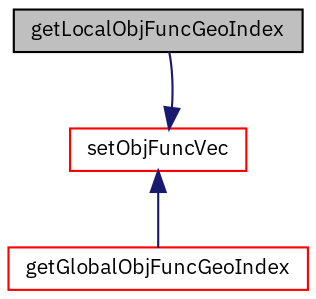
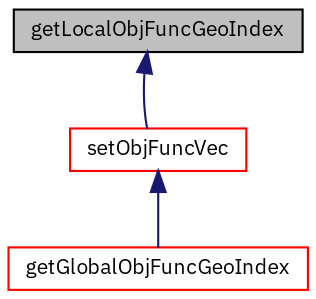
(172, 80) -> (144, 101)
